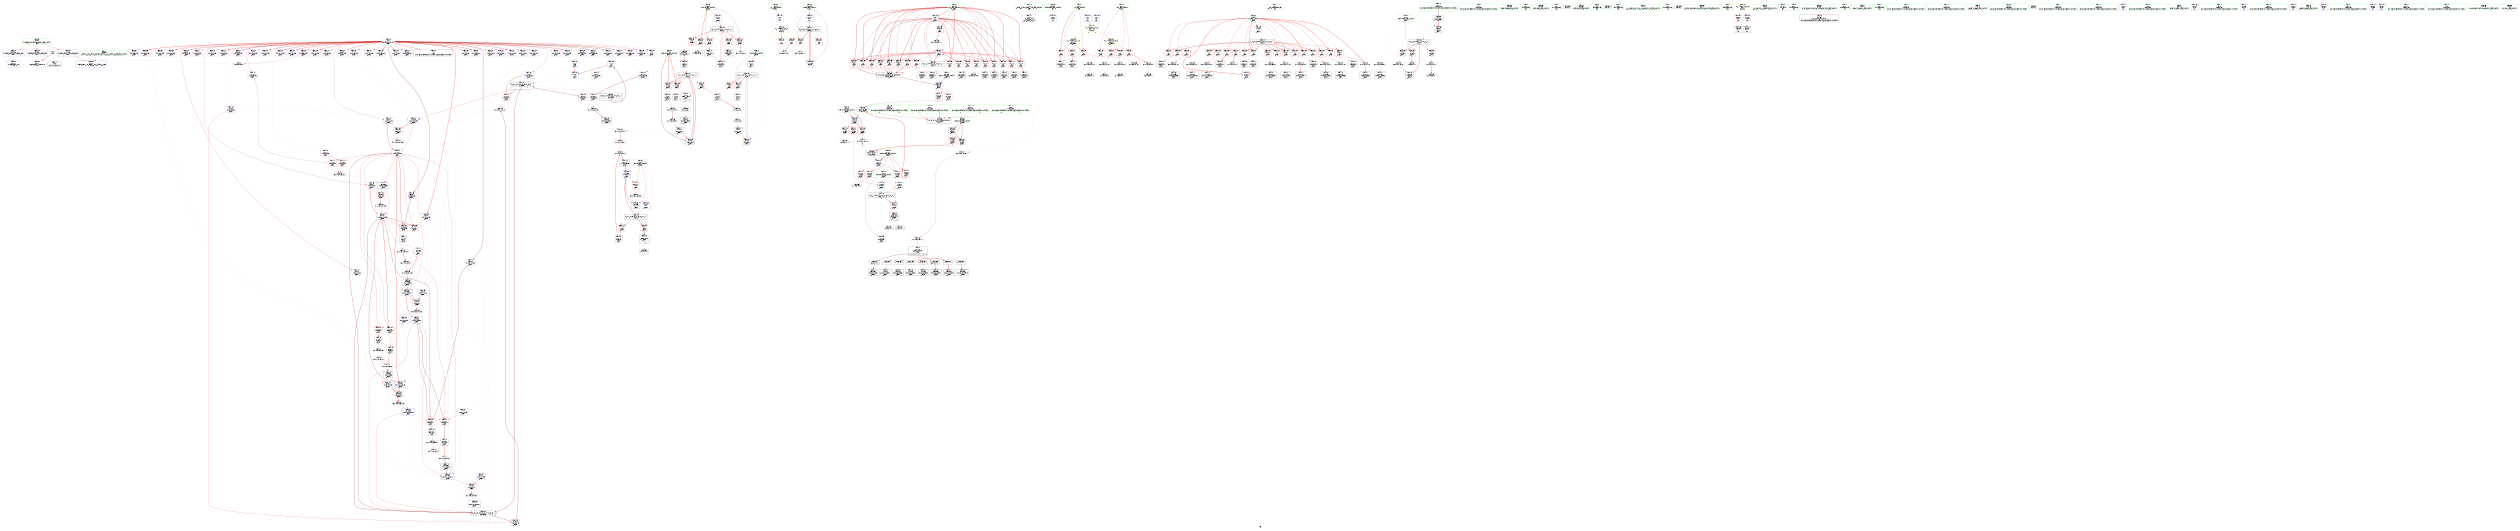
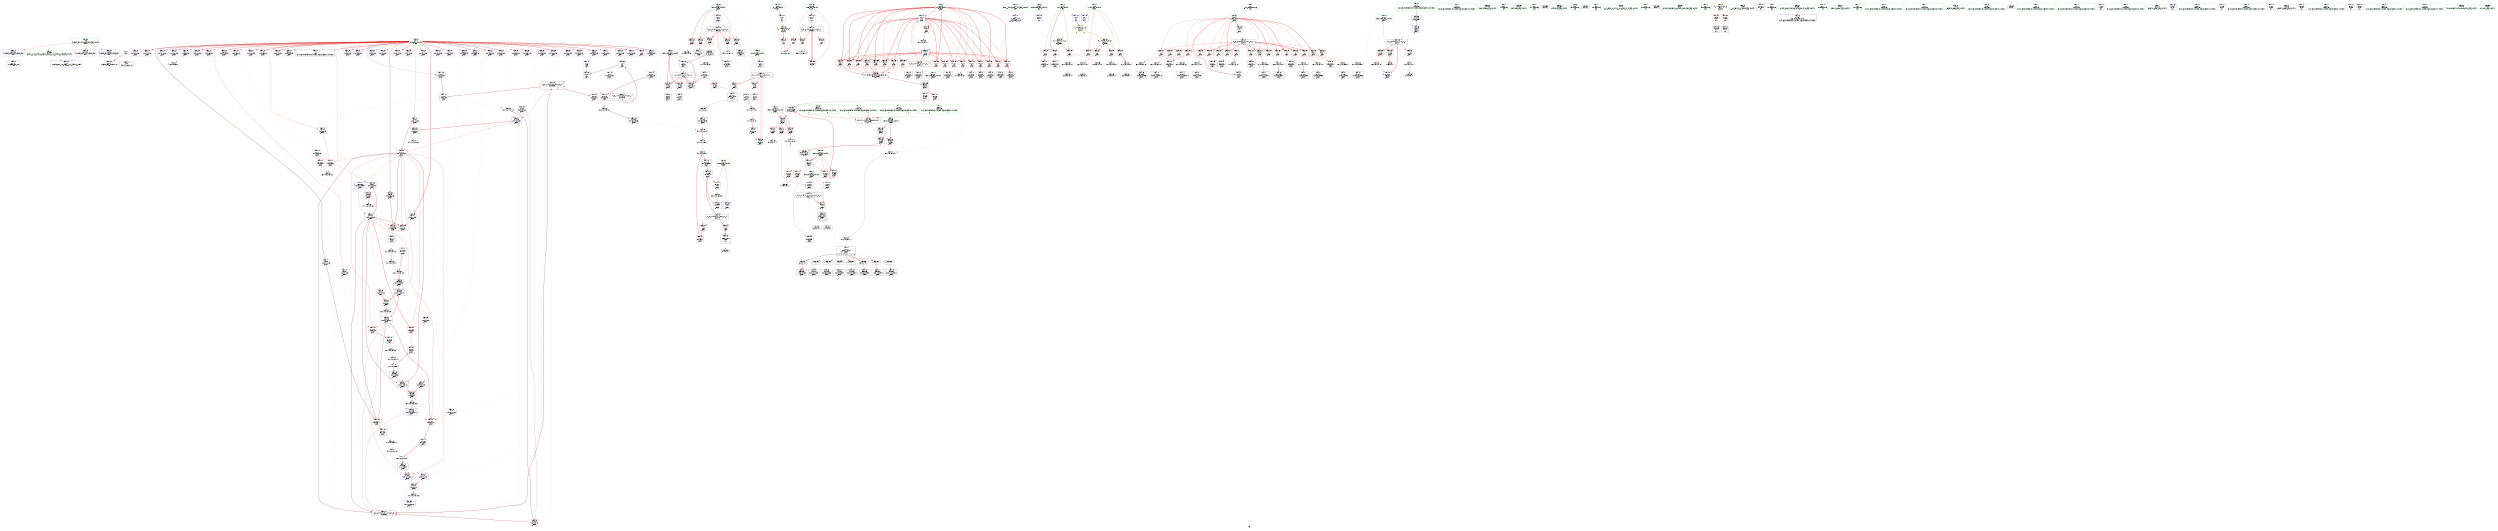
(1318, 25) -> (1280, 23)
(672, 109) -> none
